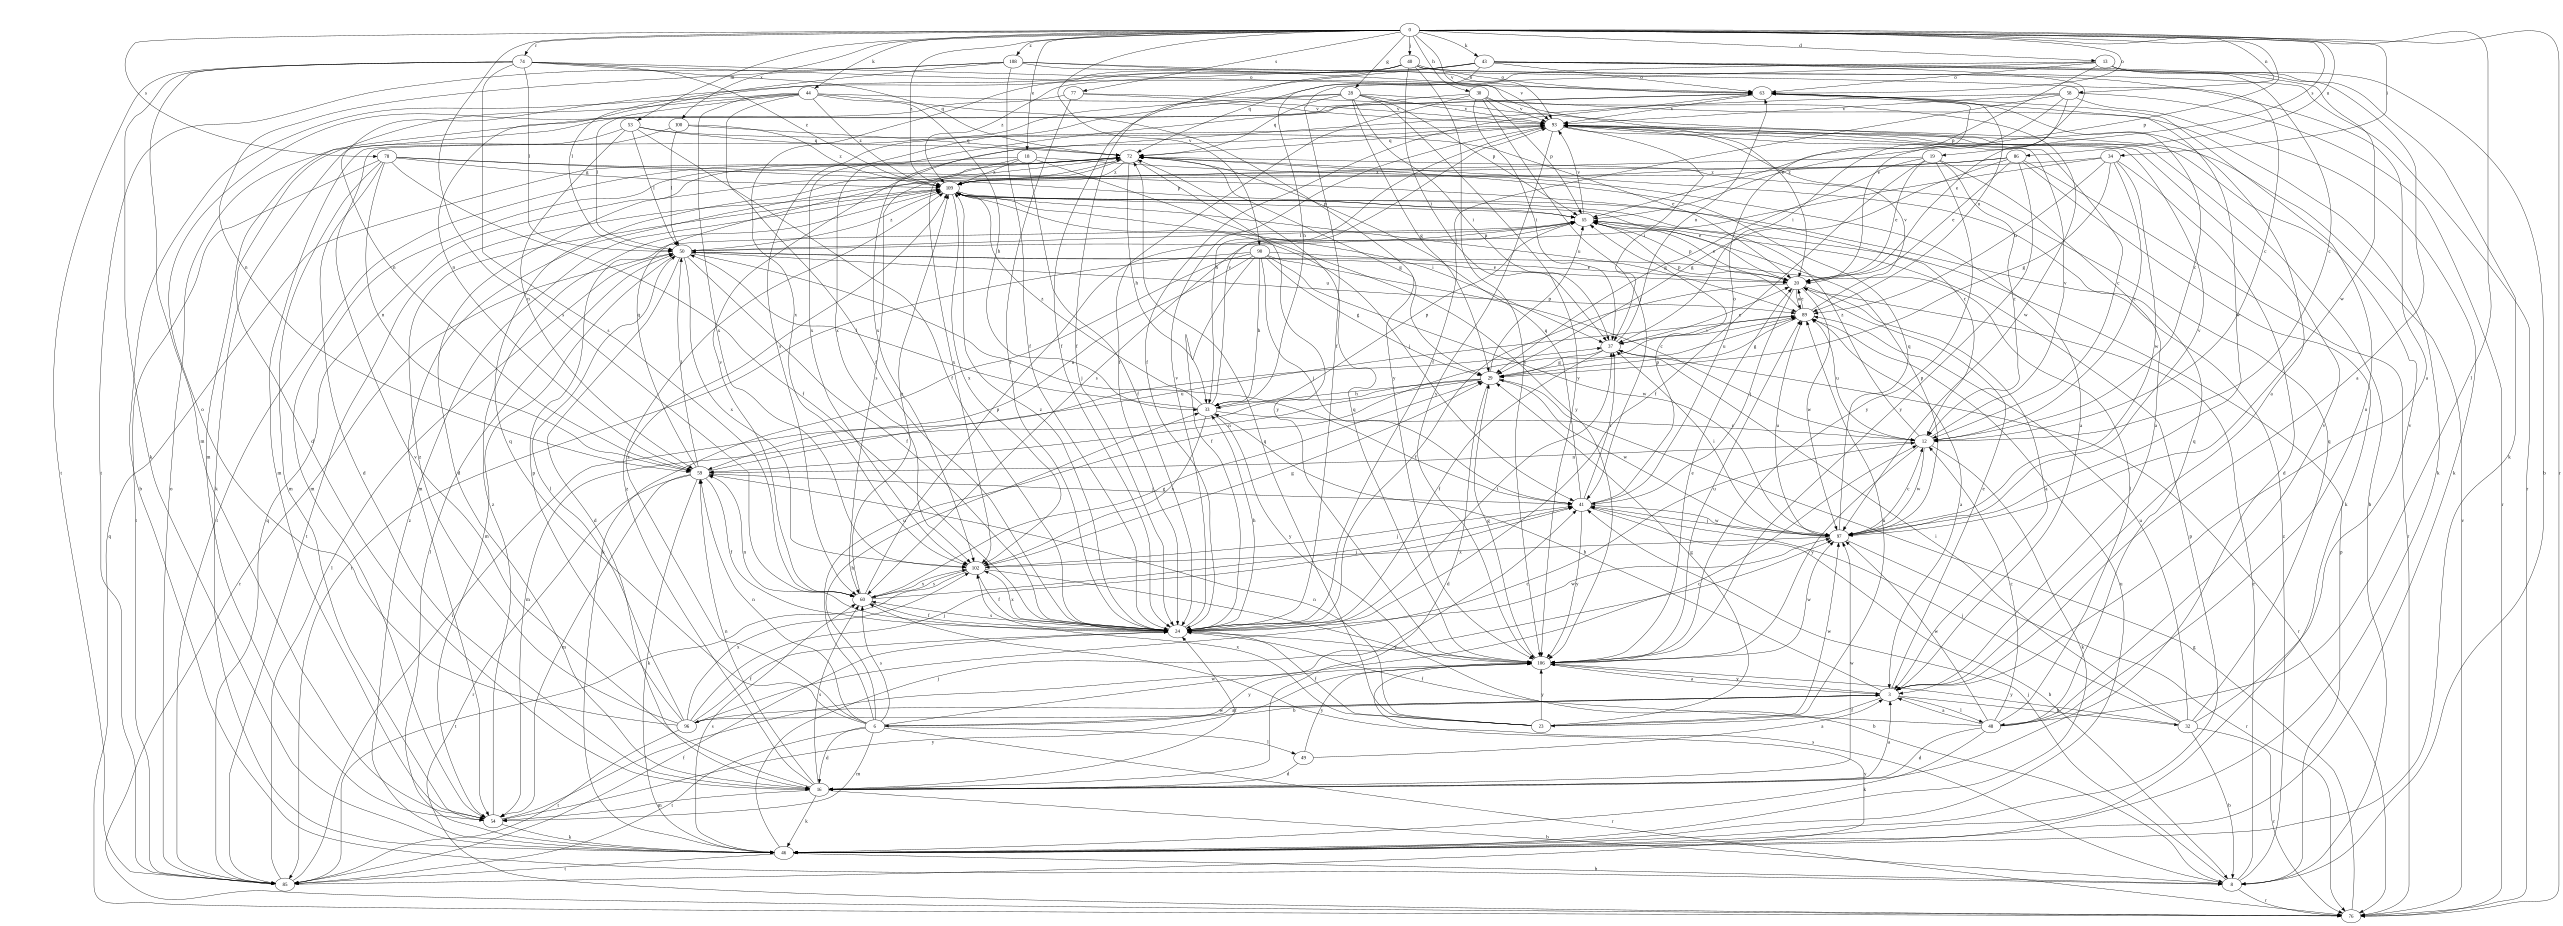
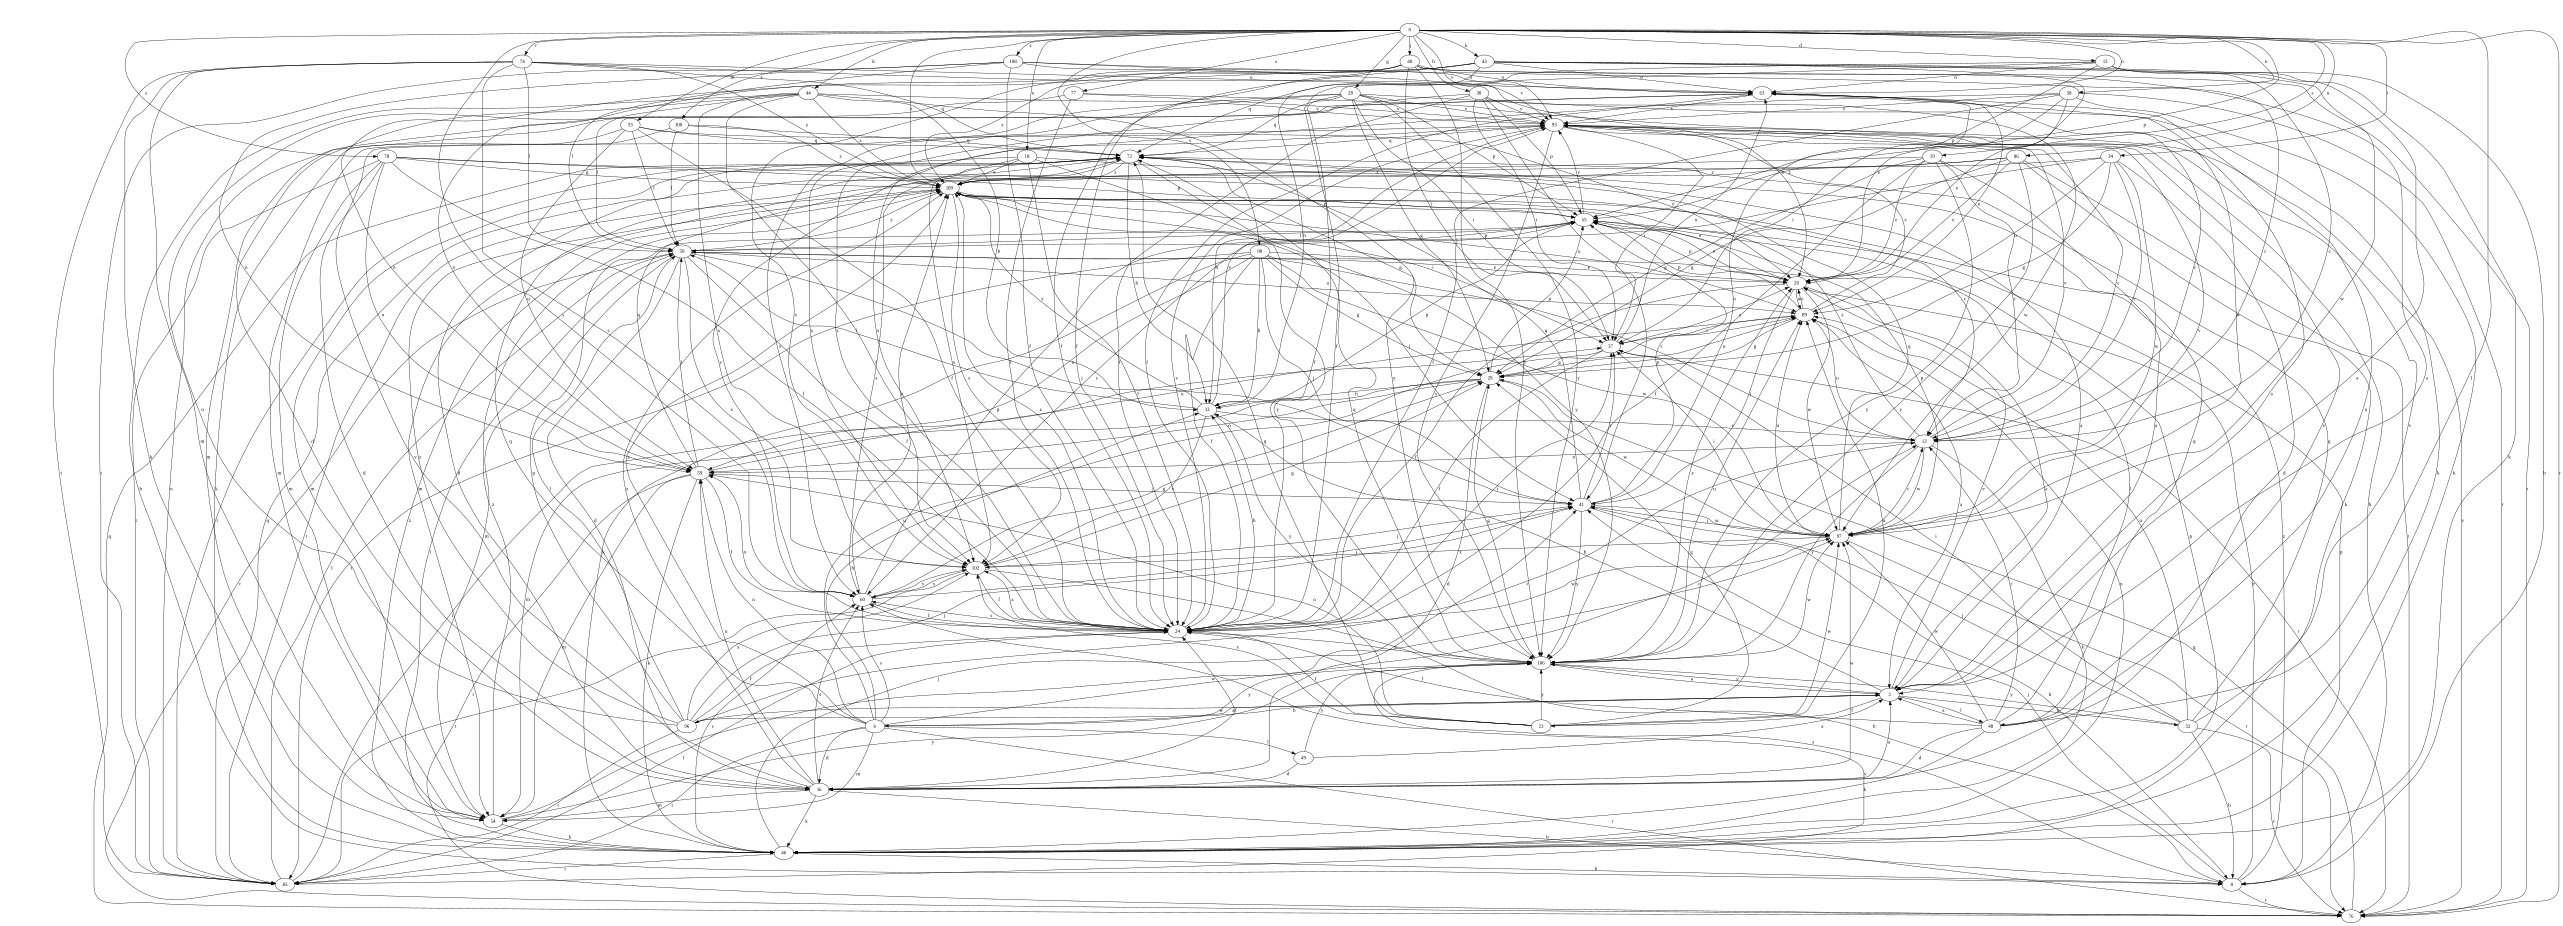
none -> (1304, 394)
